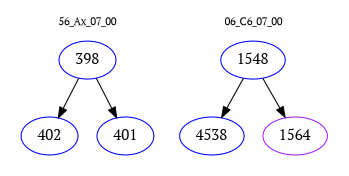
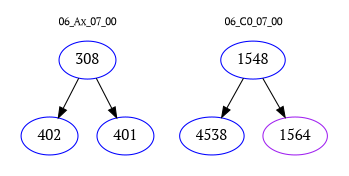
(87, 23) -> (87, 23)
(254, 23) -> (254, 23)
(87, 60) -> (87, 60)
